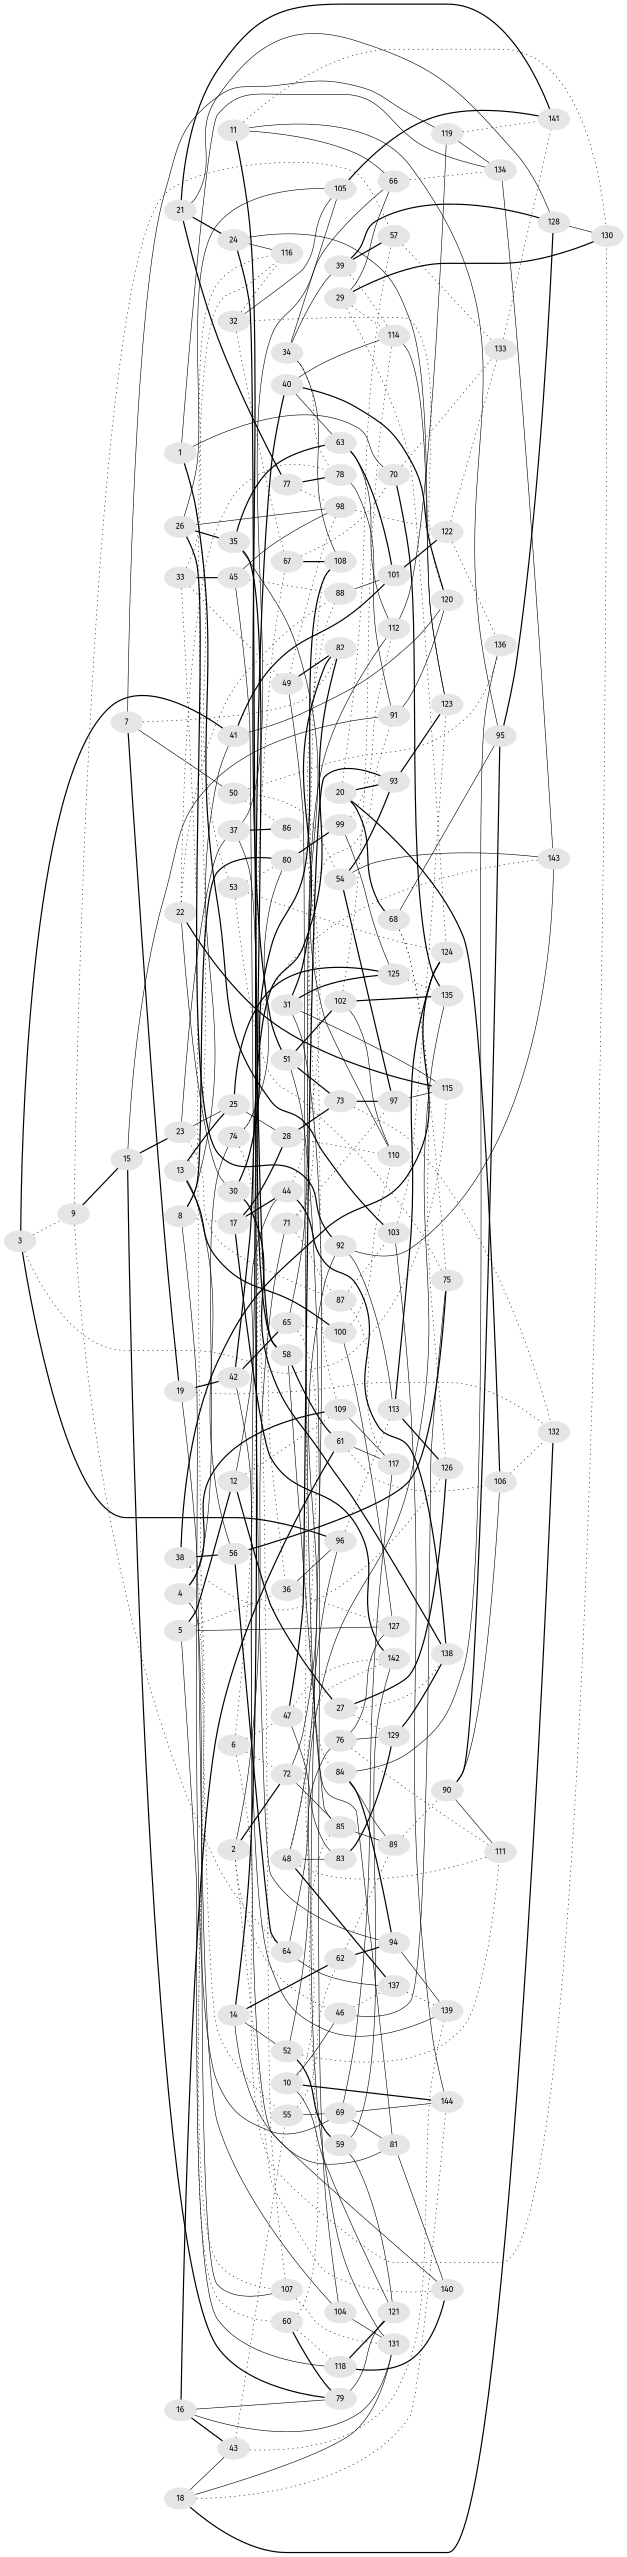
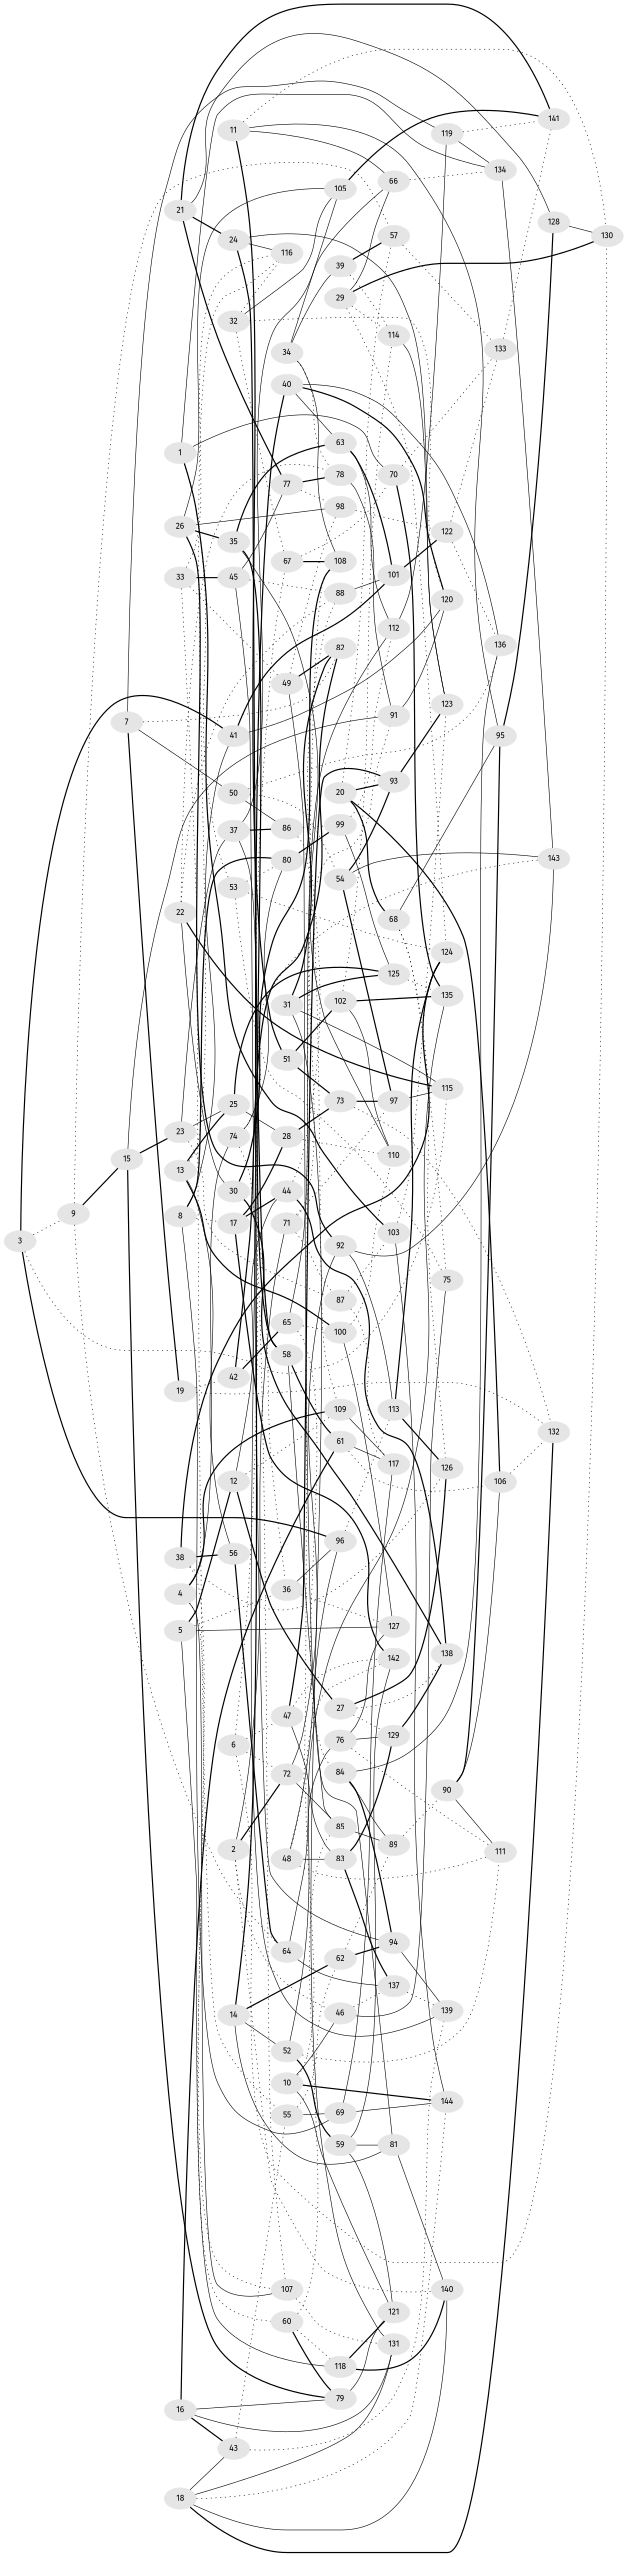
(429, 206) -> none
(338, 356) -> (442, 472)
(285, 536) -> (264, 533)
(265, 814) -> (265, 814)
(204, 1385) -> (204, 1385)
(421, 1456) -> none
(340, 1923) -> (359, 1907)
(255, 1993) -> (396, 2504)
(367, 2129) -> (367, 2145)
(340, 2312) -> none
